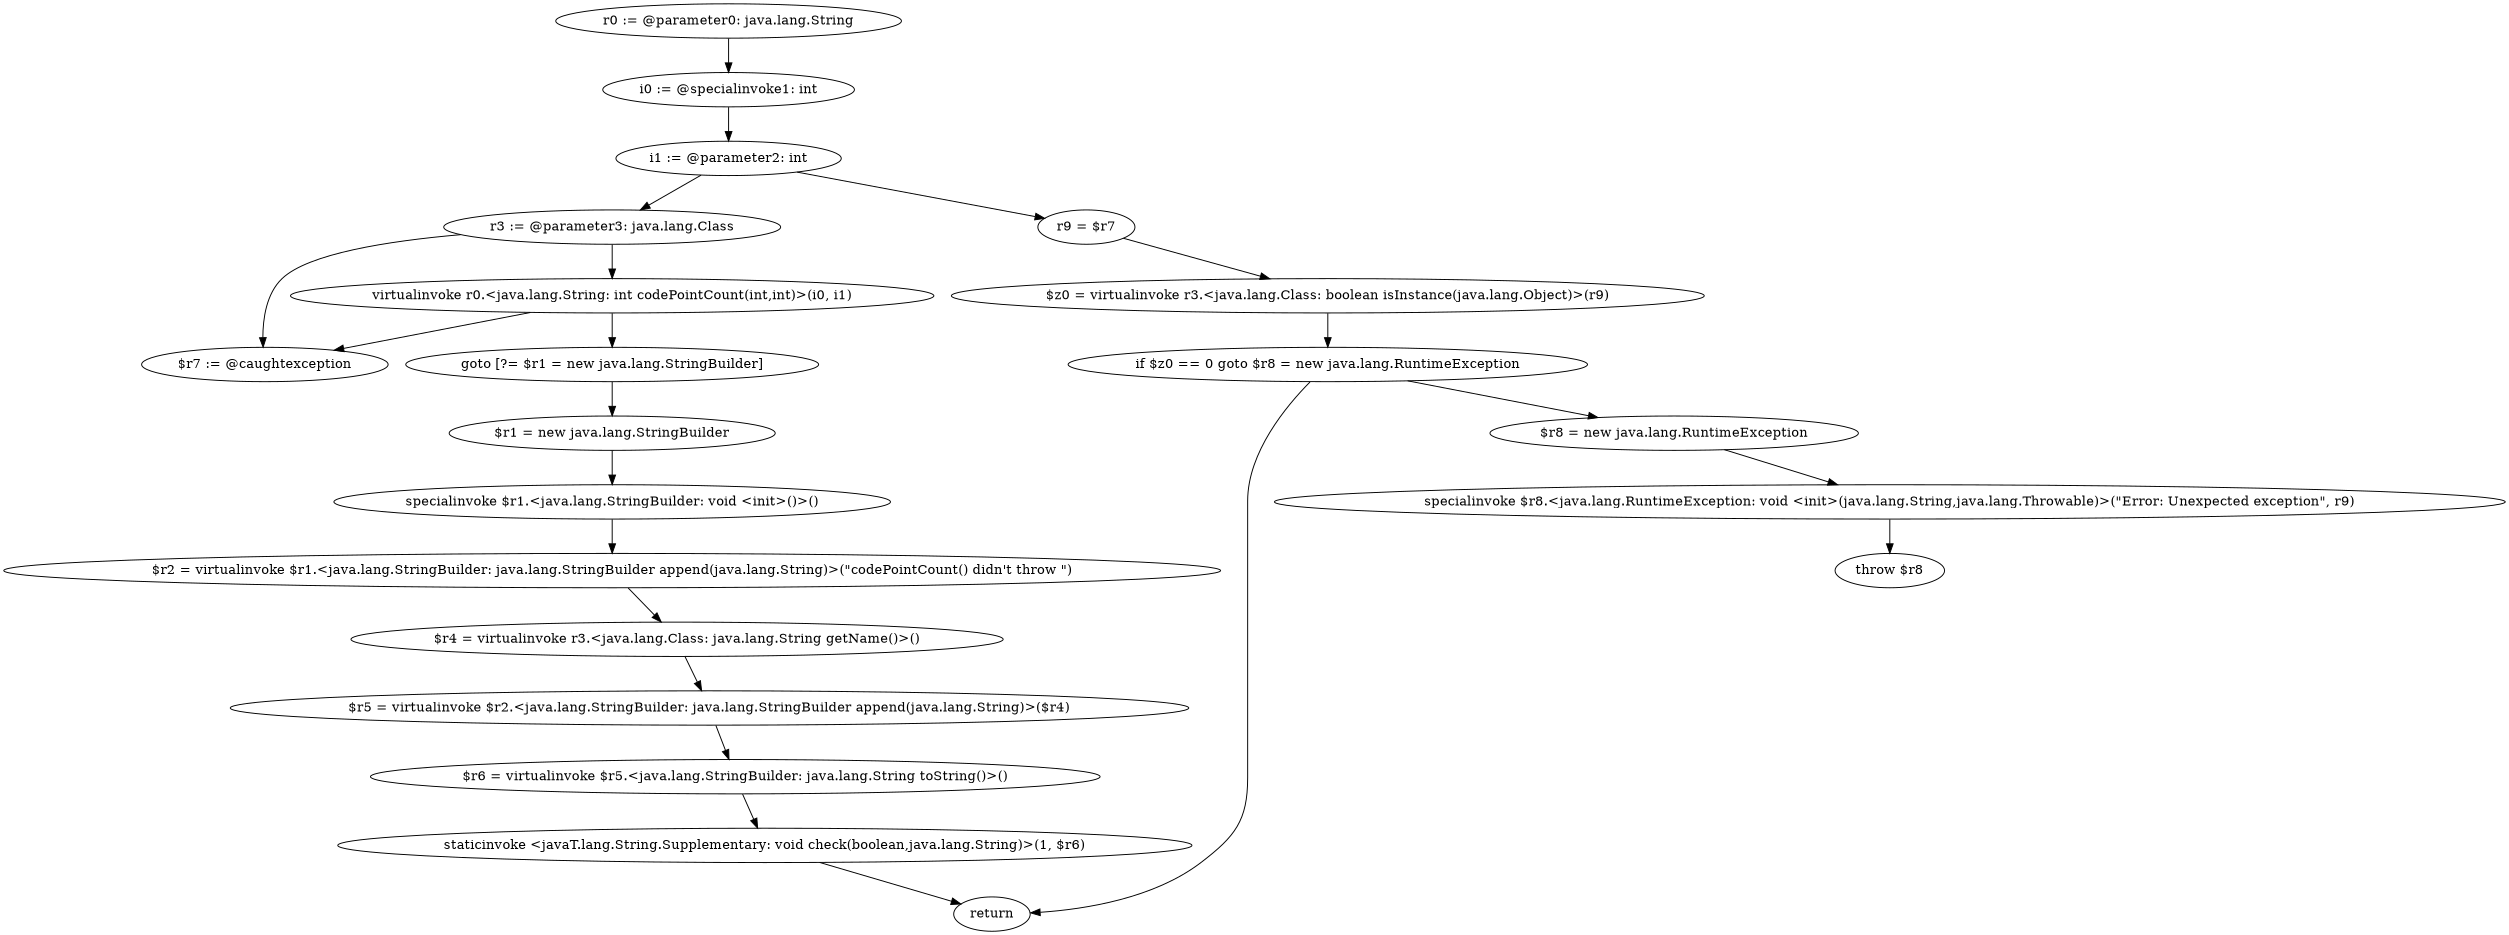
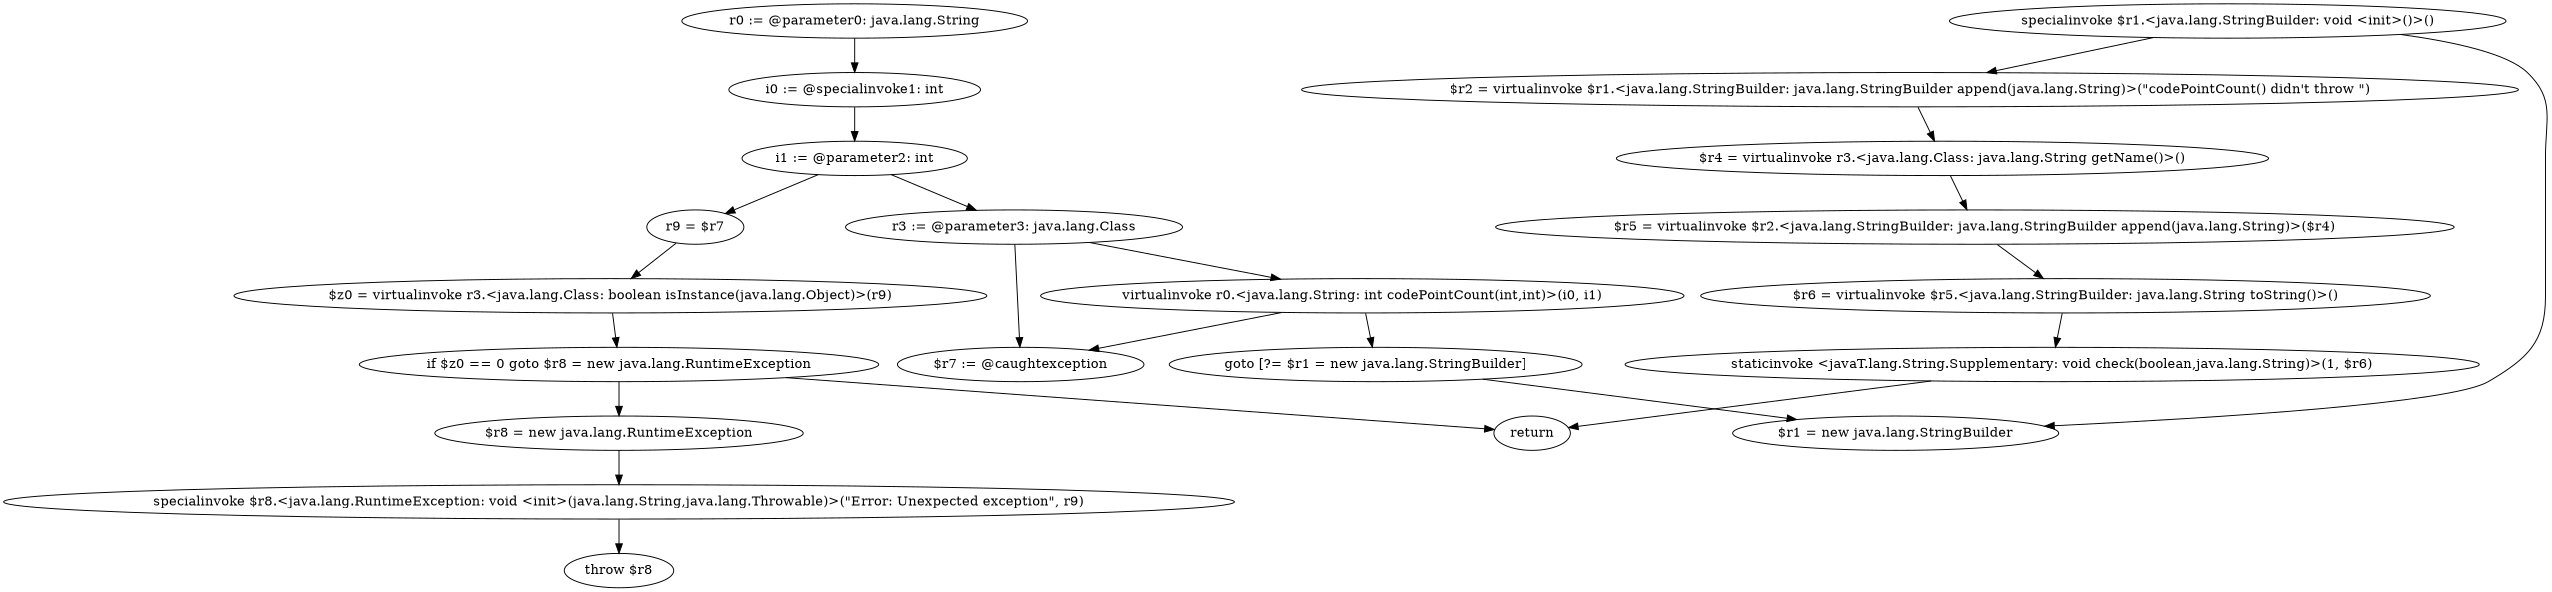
(612, 463) -> (2503, 372)
